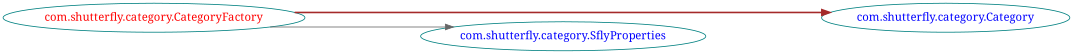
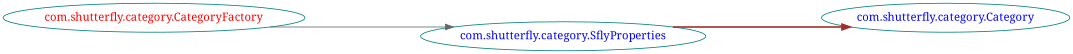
(558, 12) -> (757, 27)
